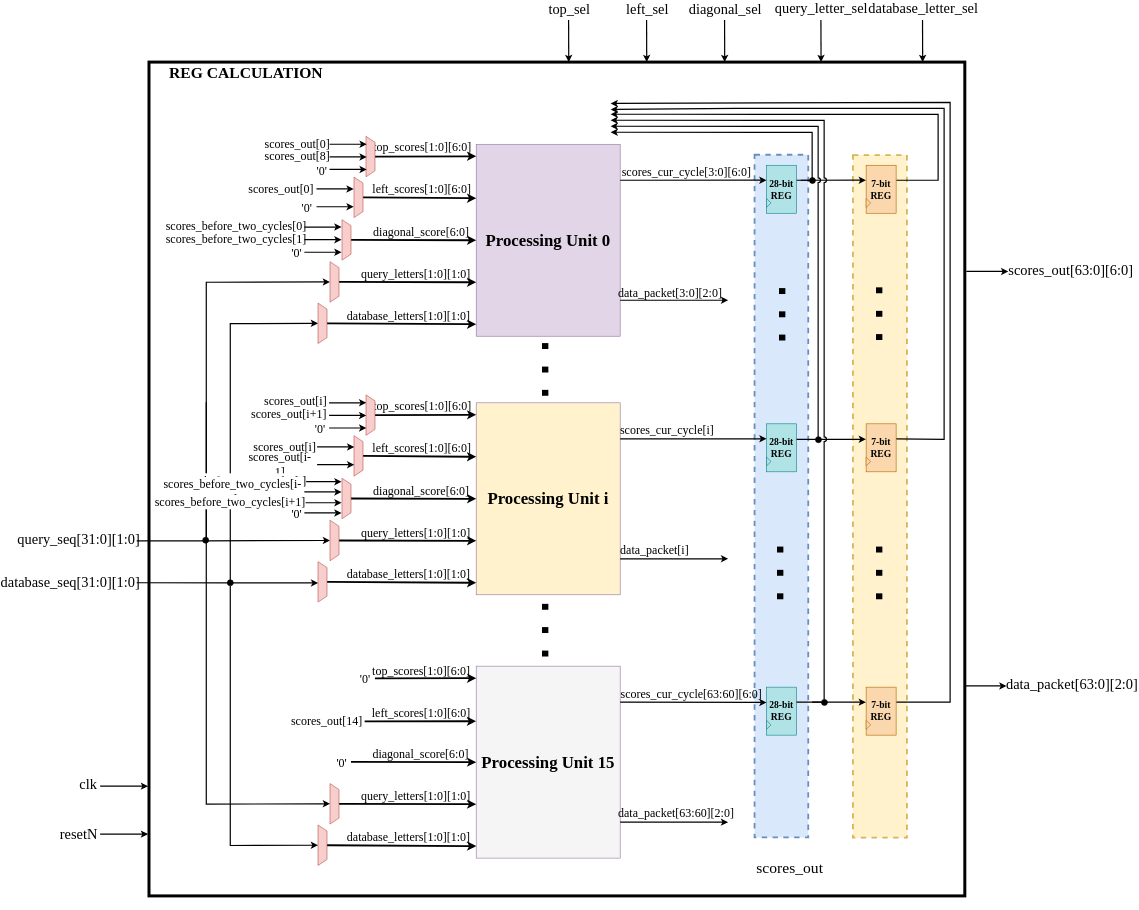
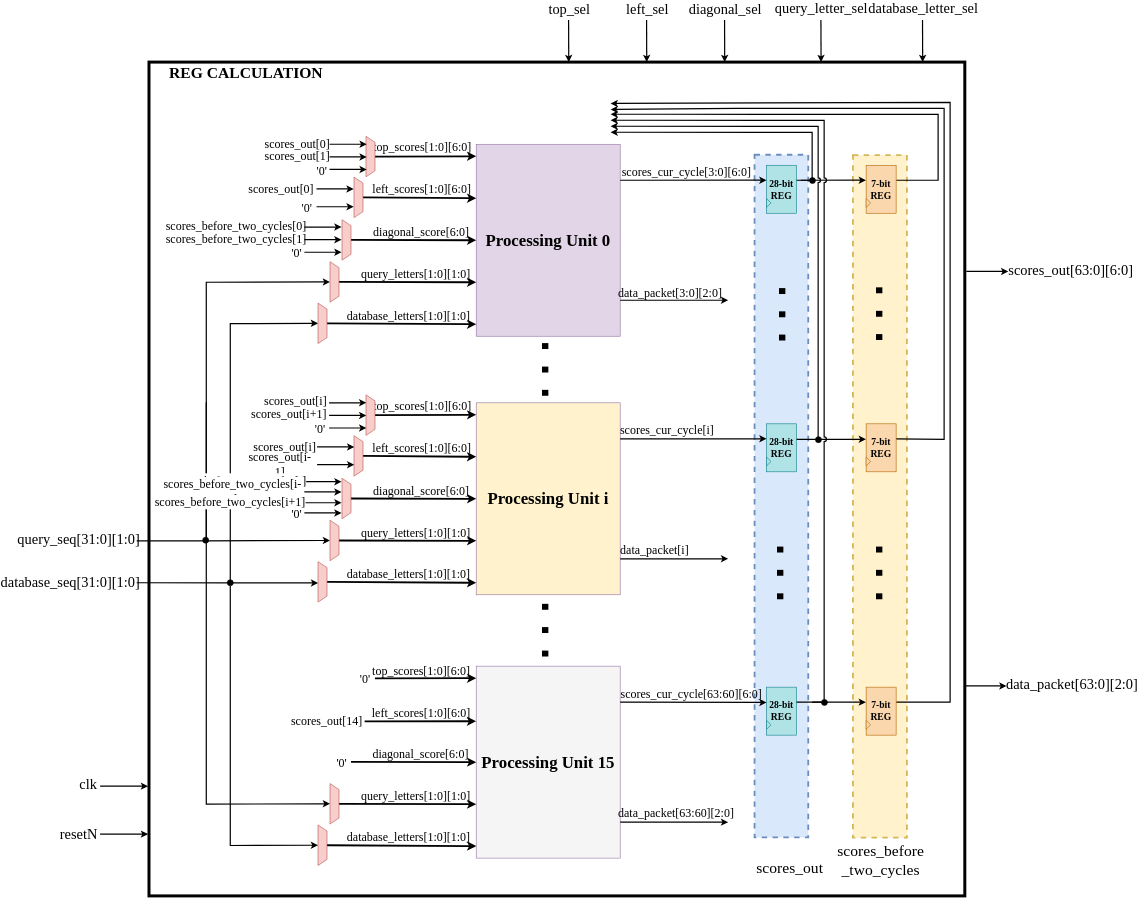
(297, 156) -> (297, 156)
none -> (881, 861)
